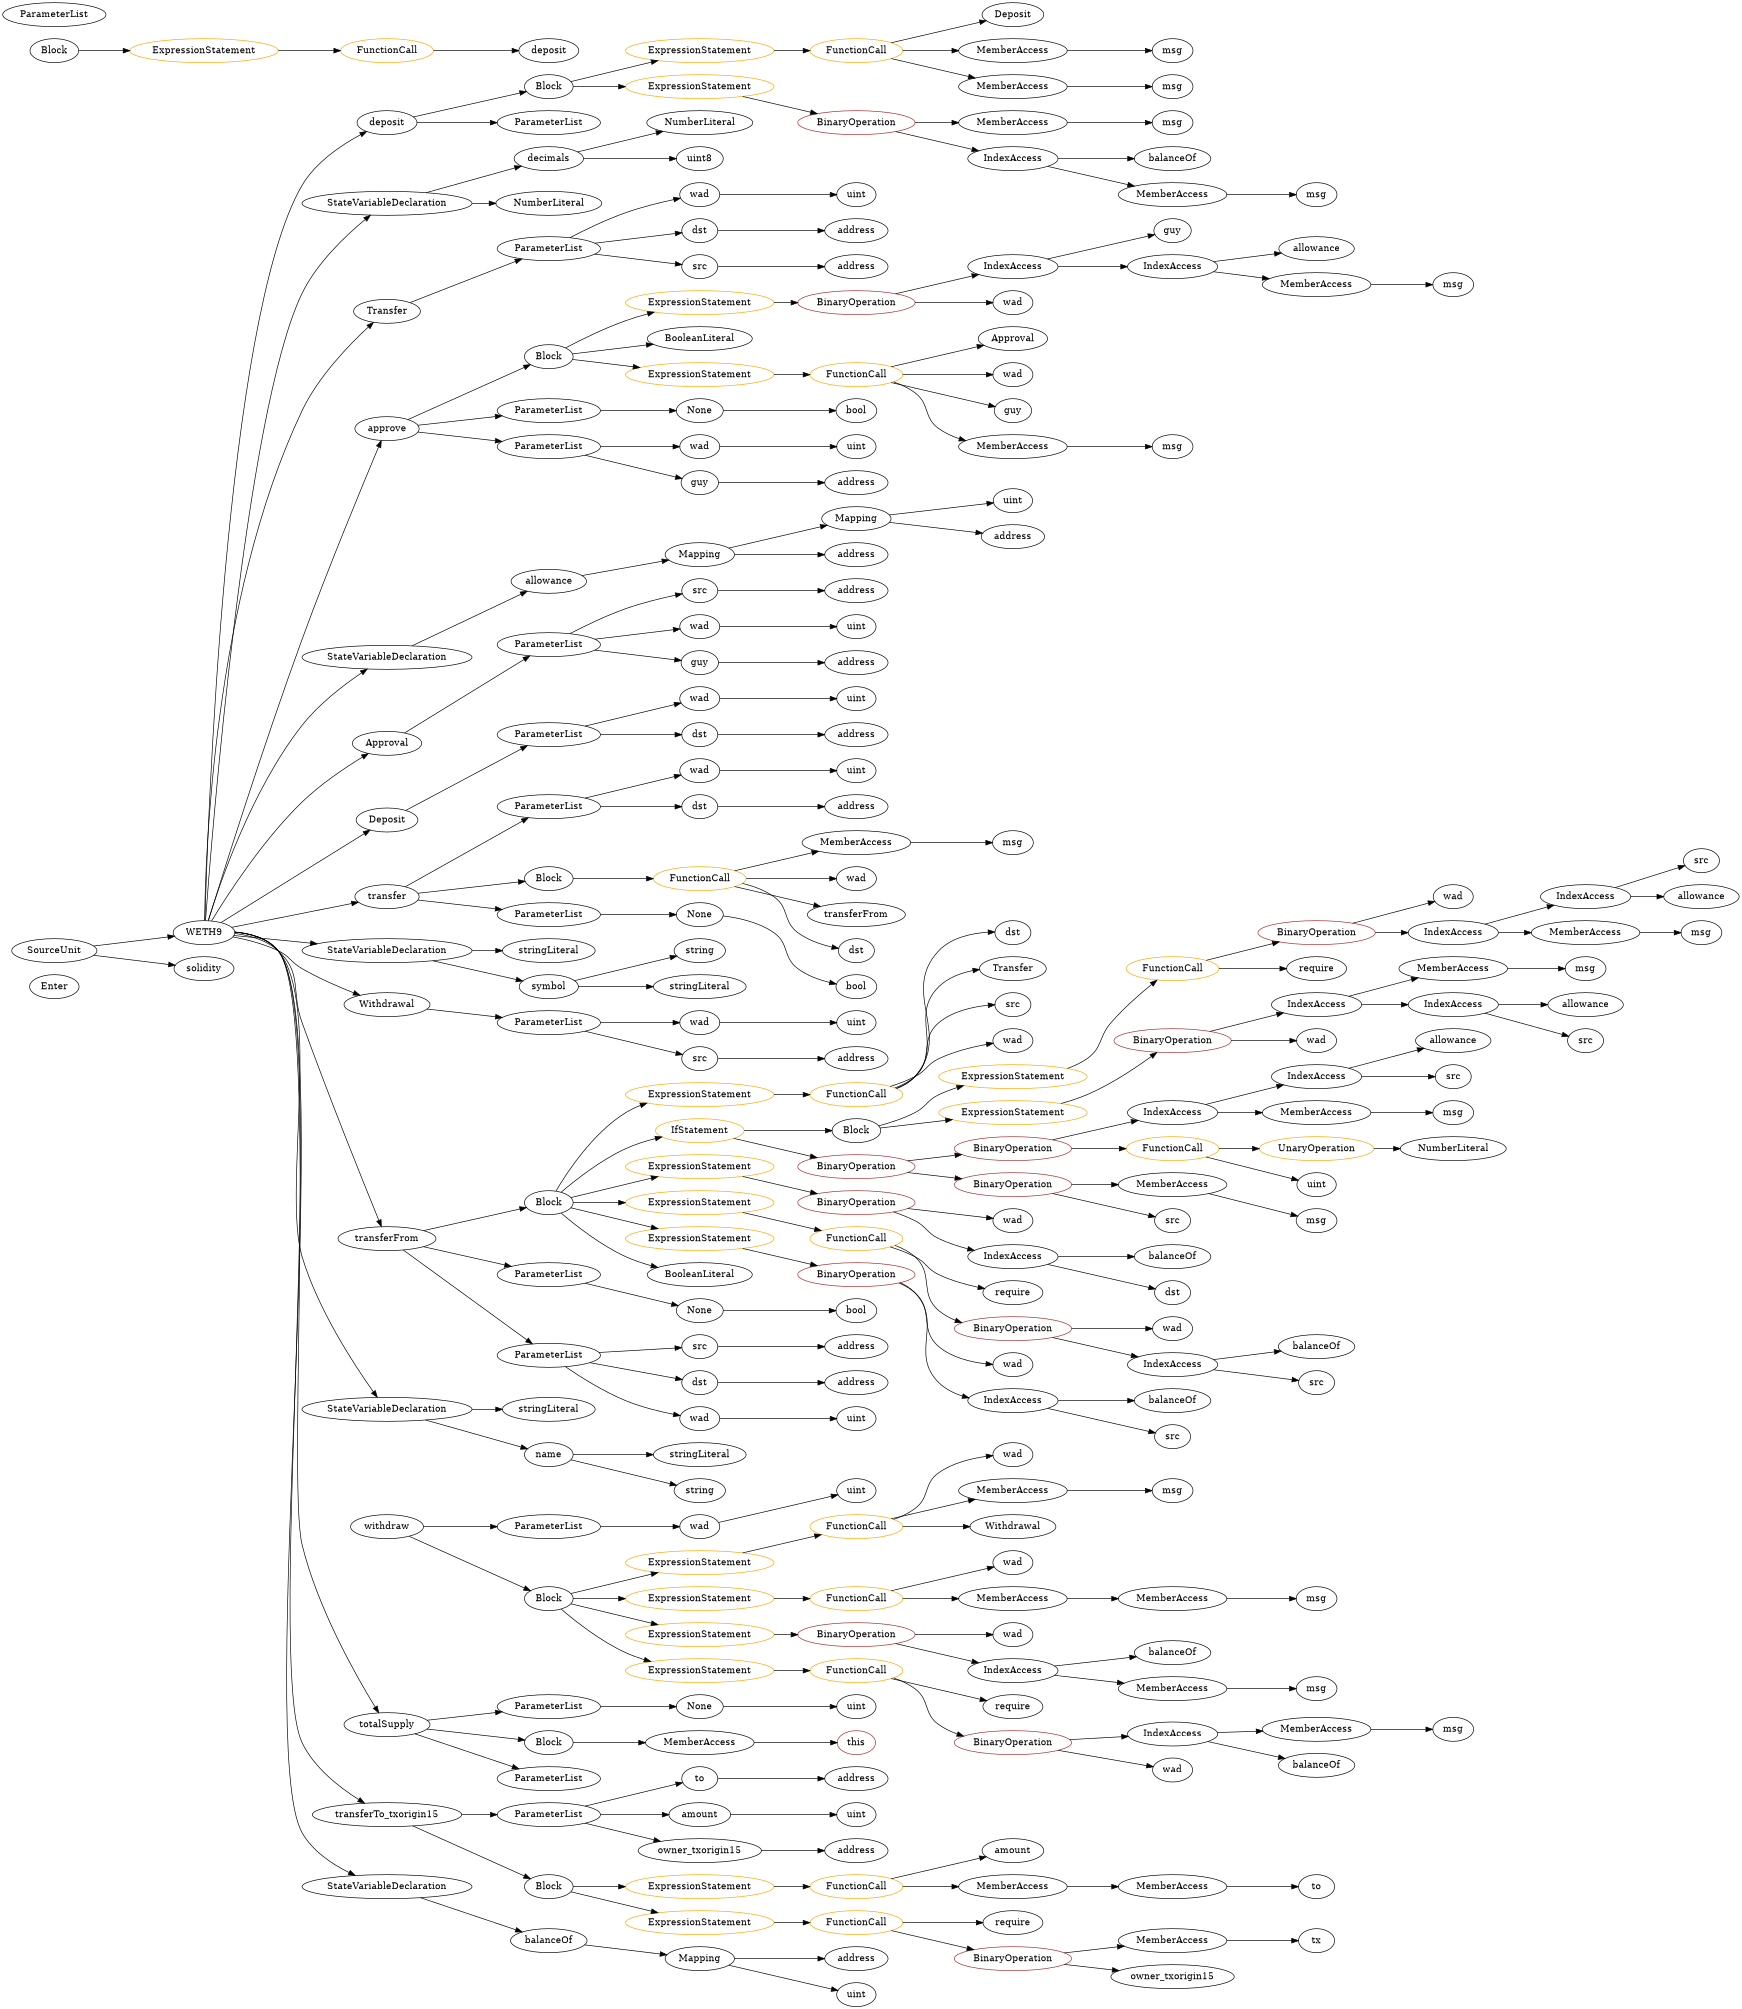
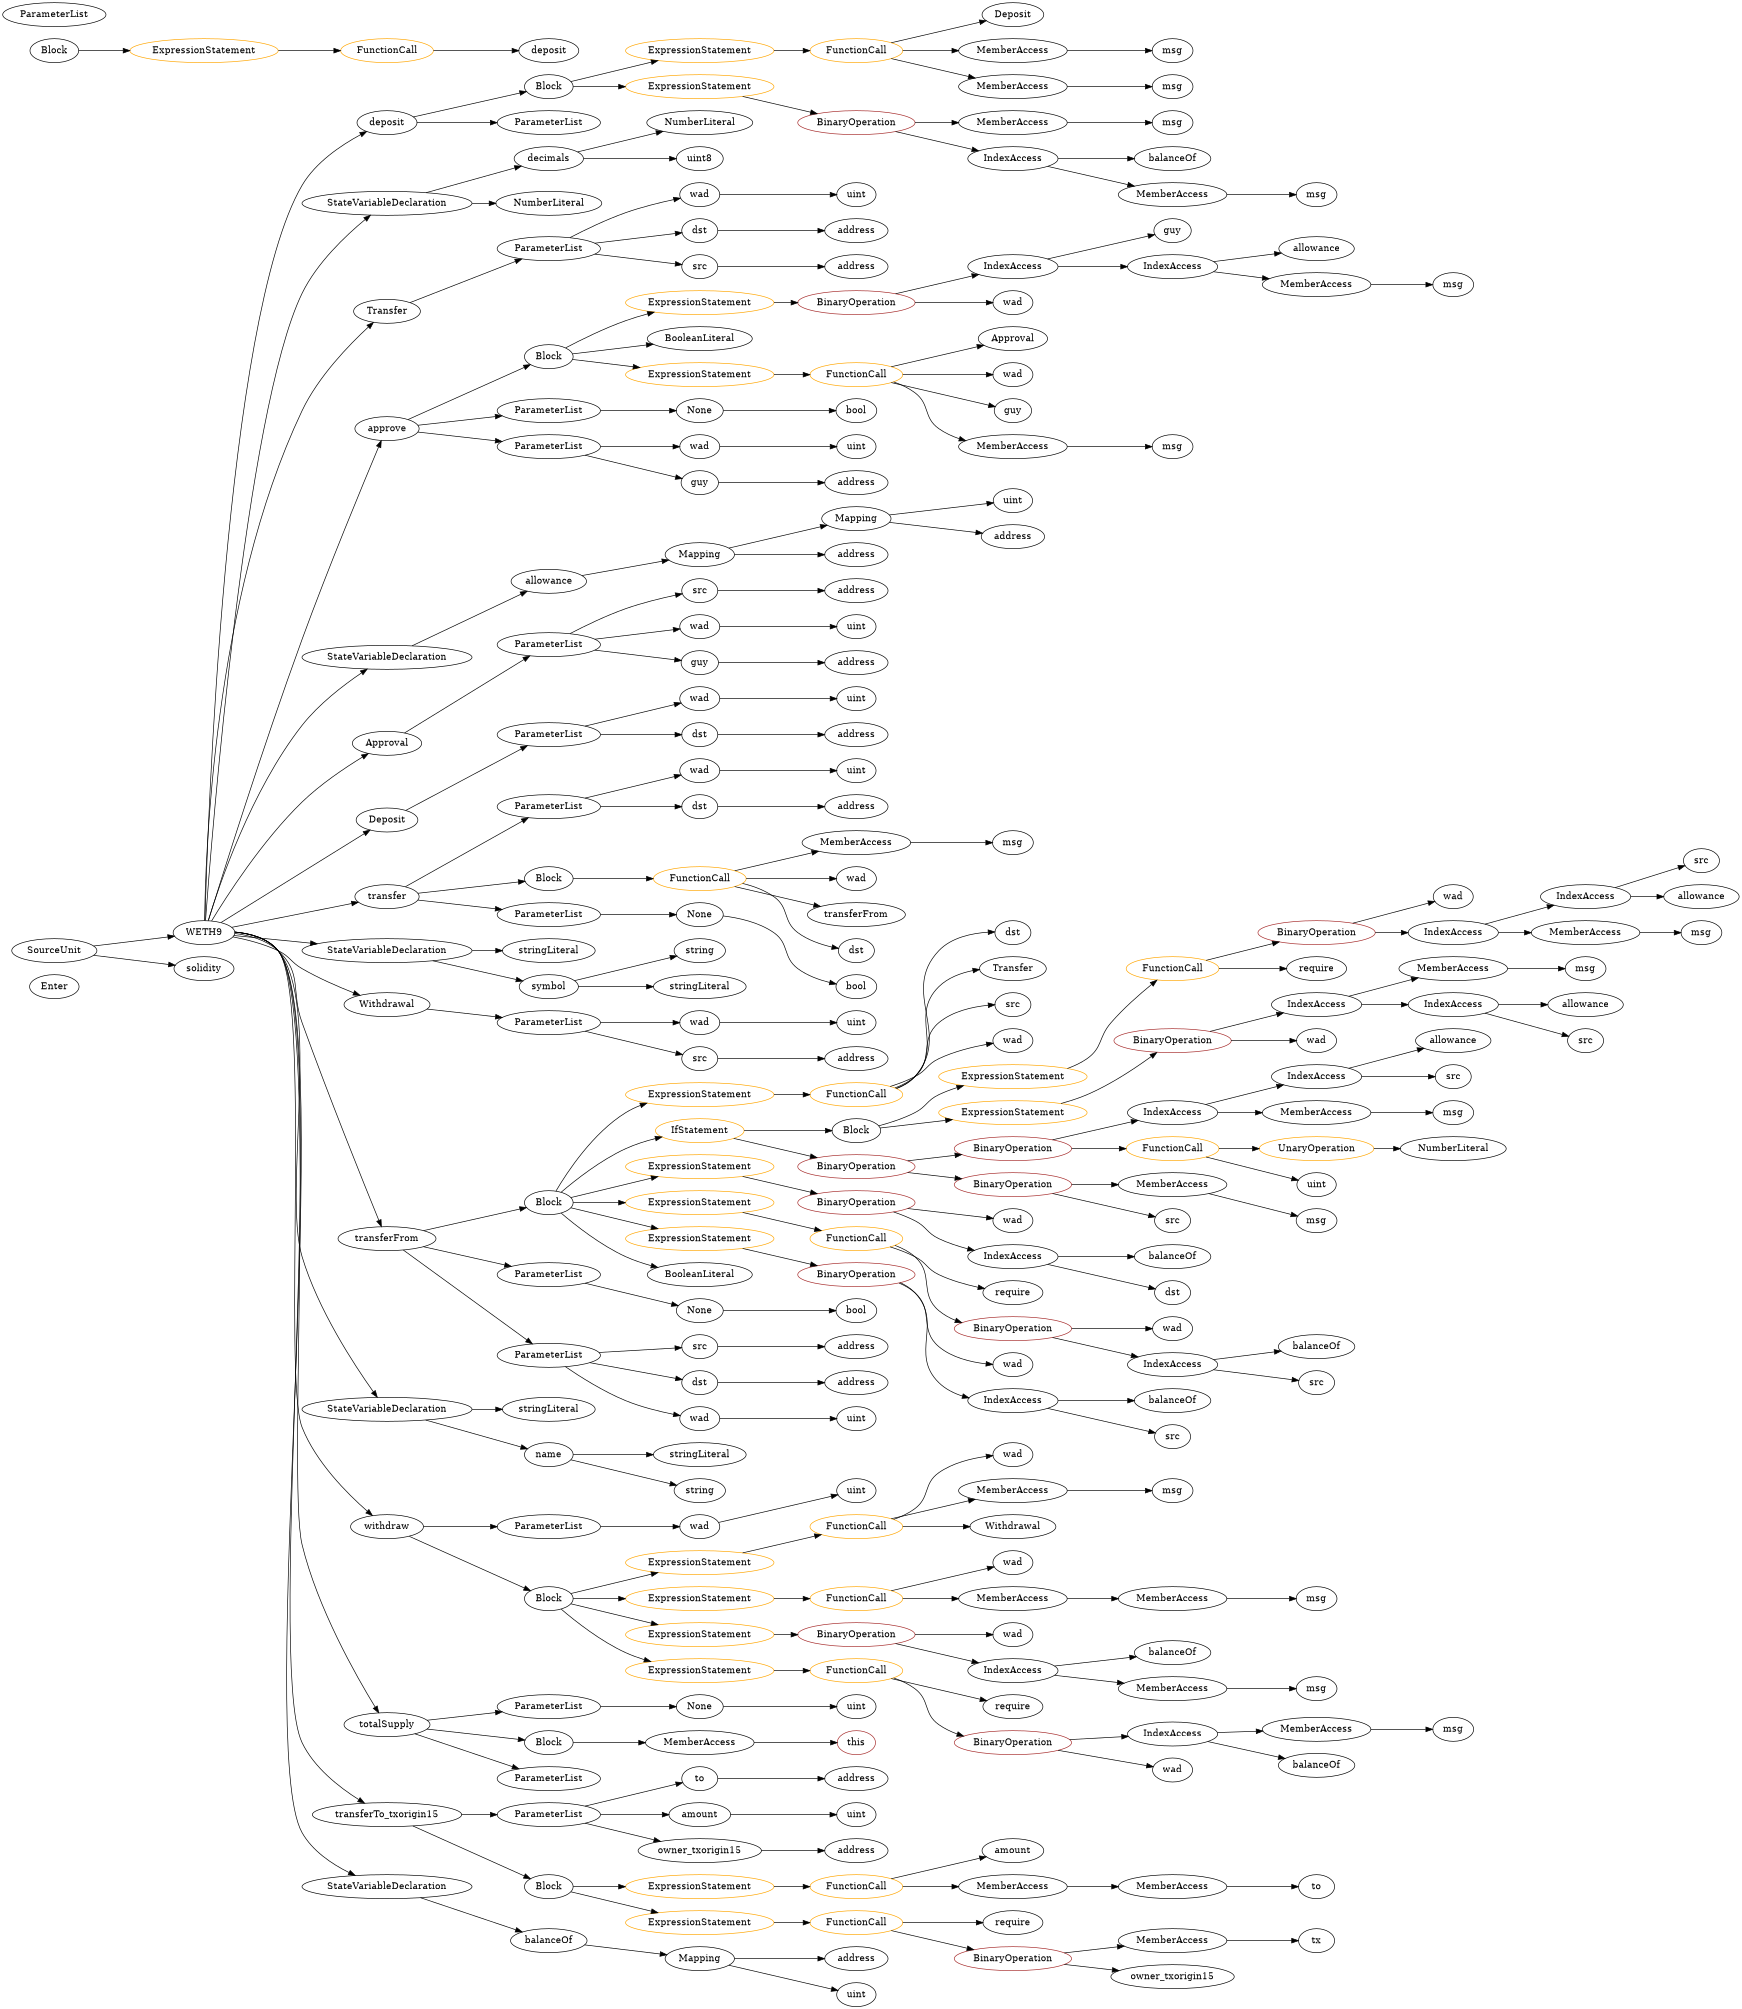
none -> (295, 1249)
